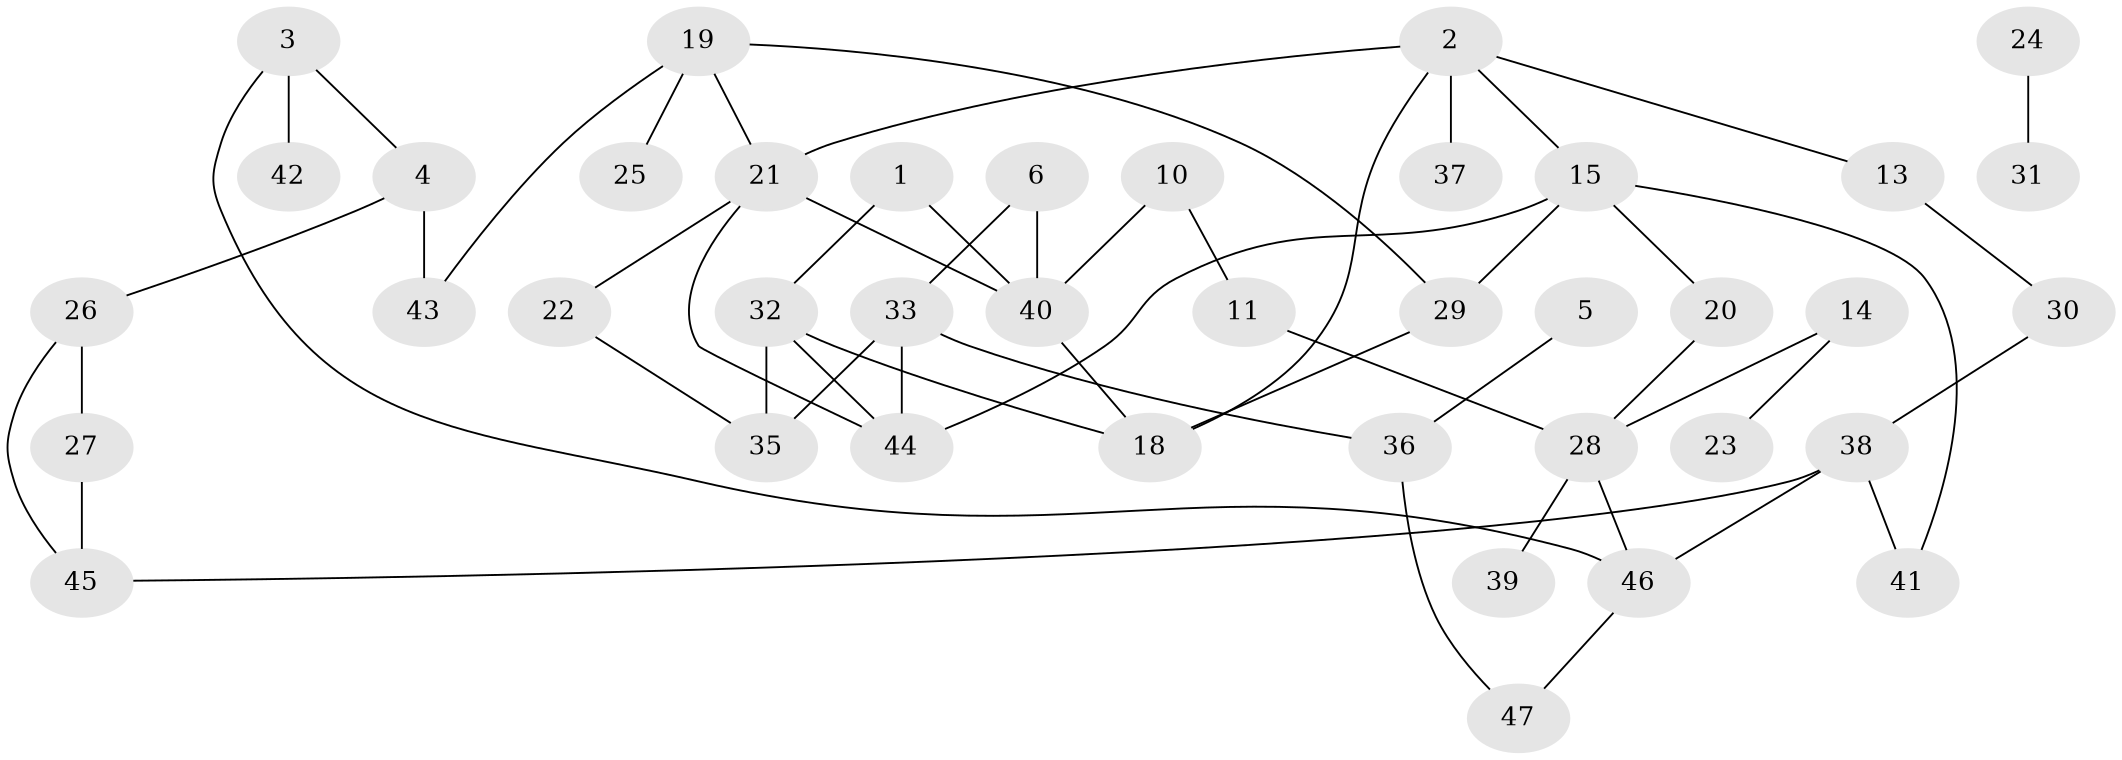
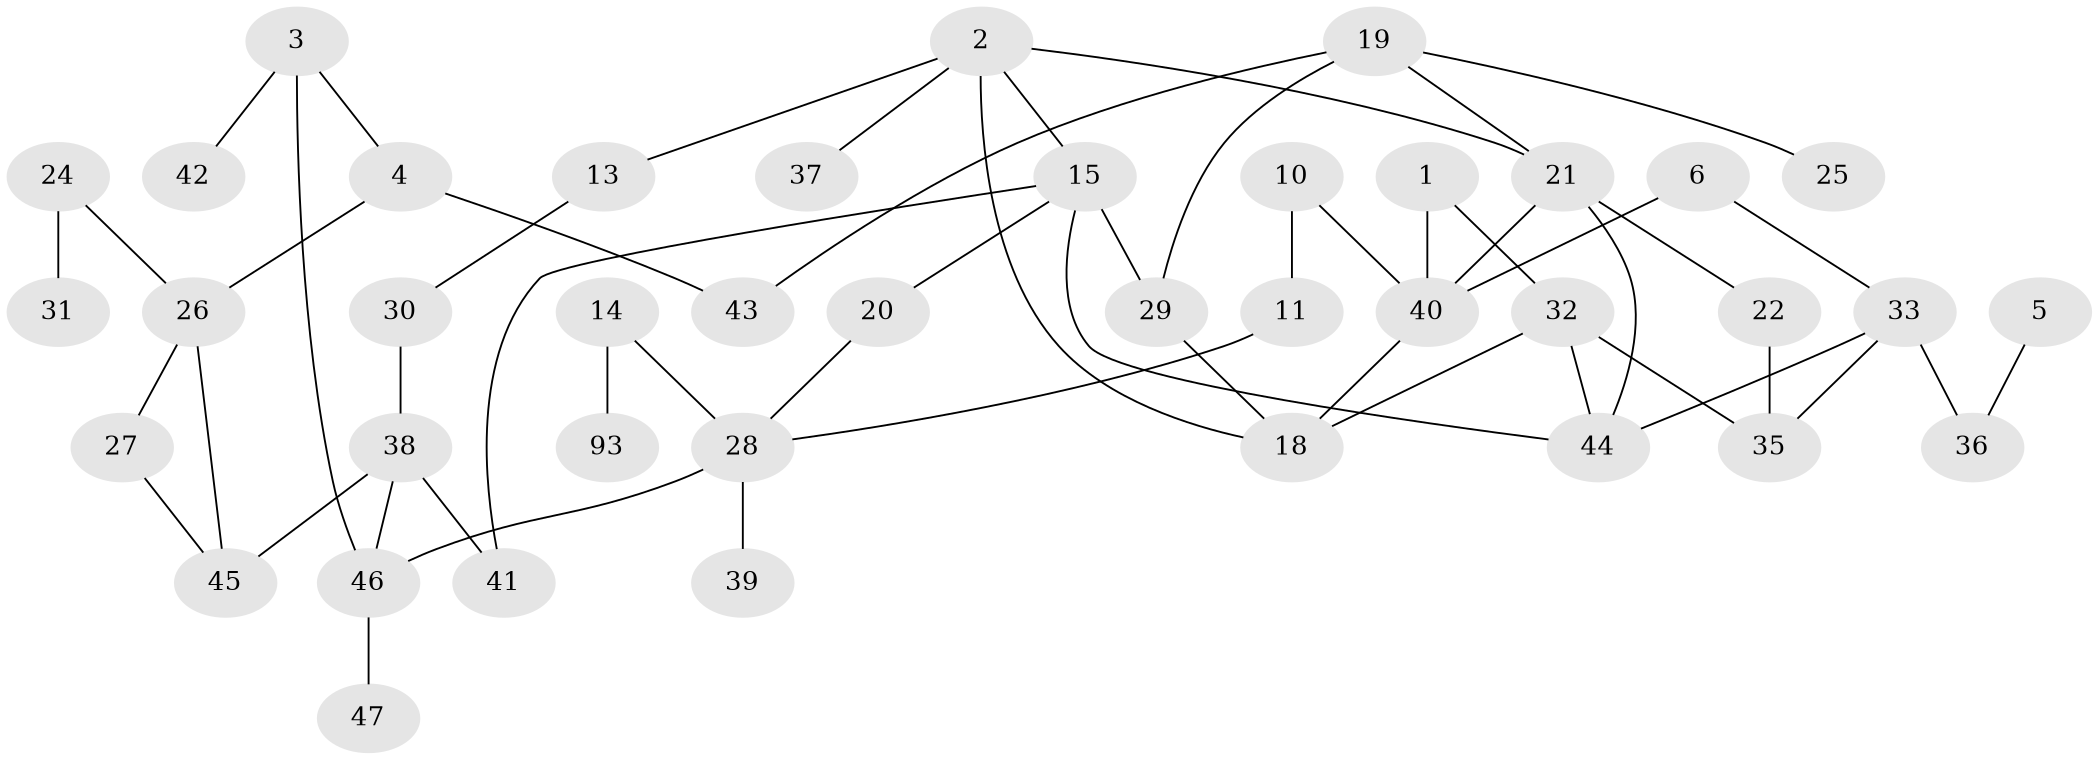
none -> (126, 244)
(1722, 448) -> (607, 448)
(1426, 594) -> none
